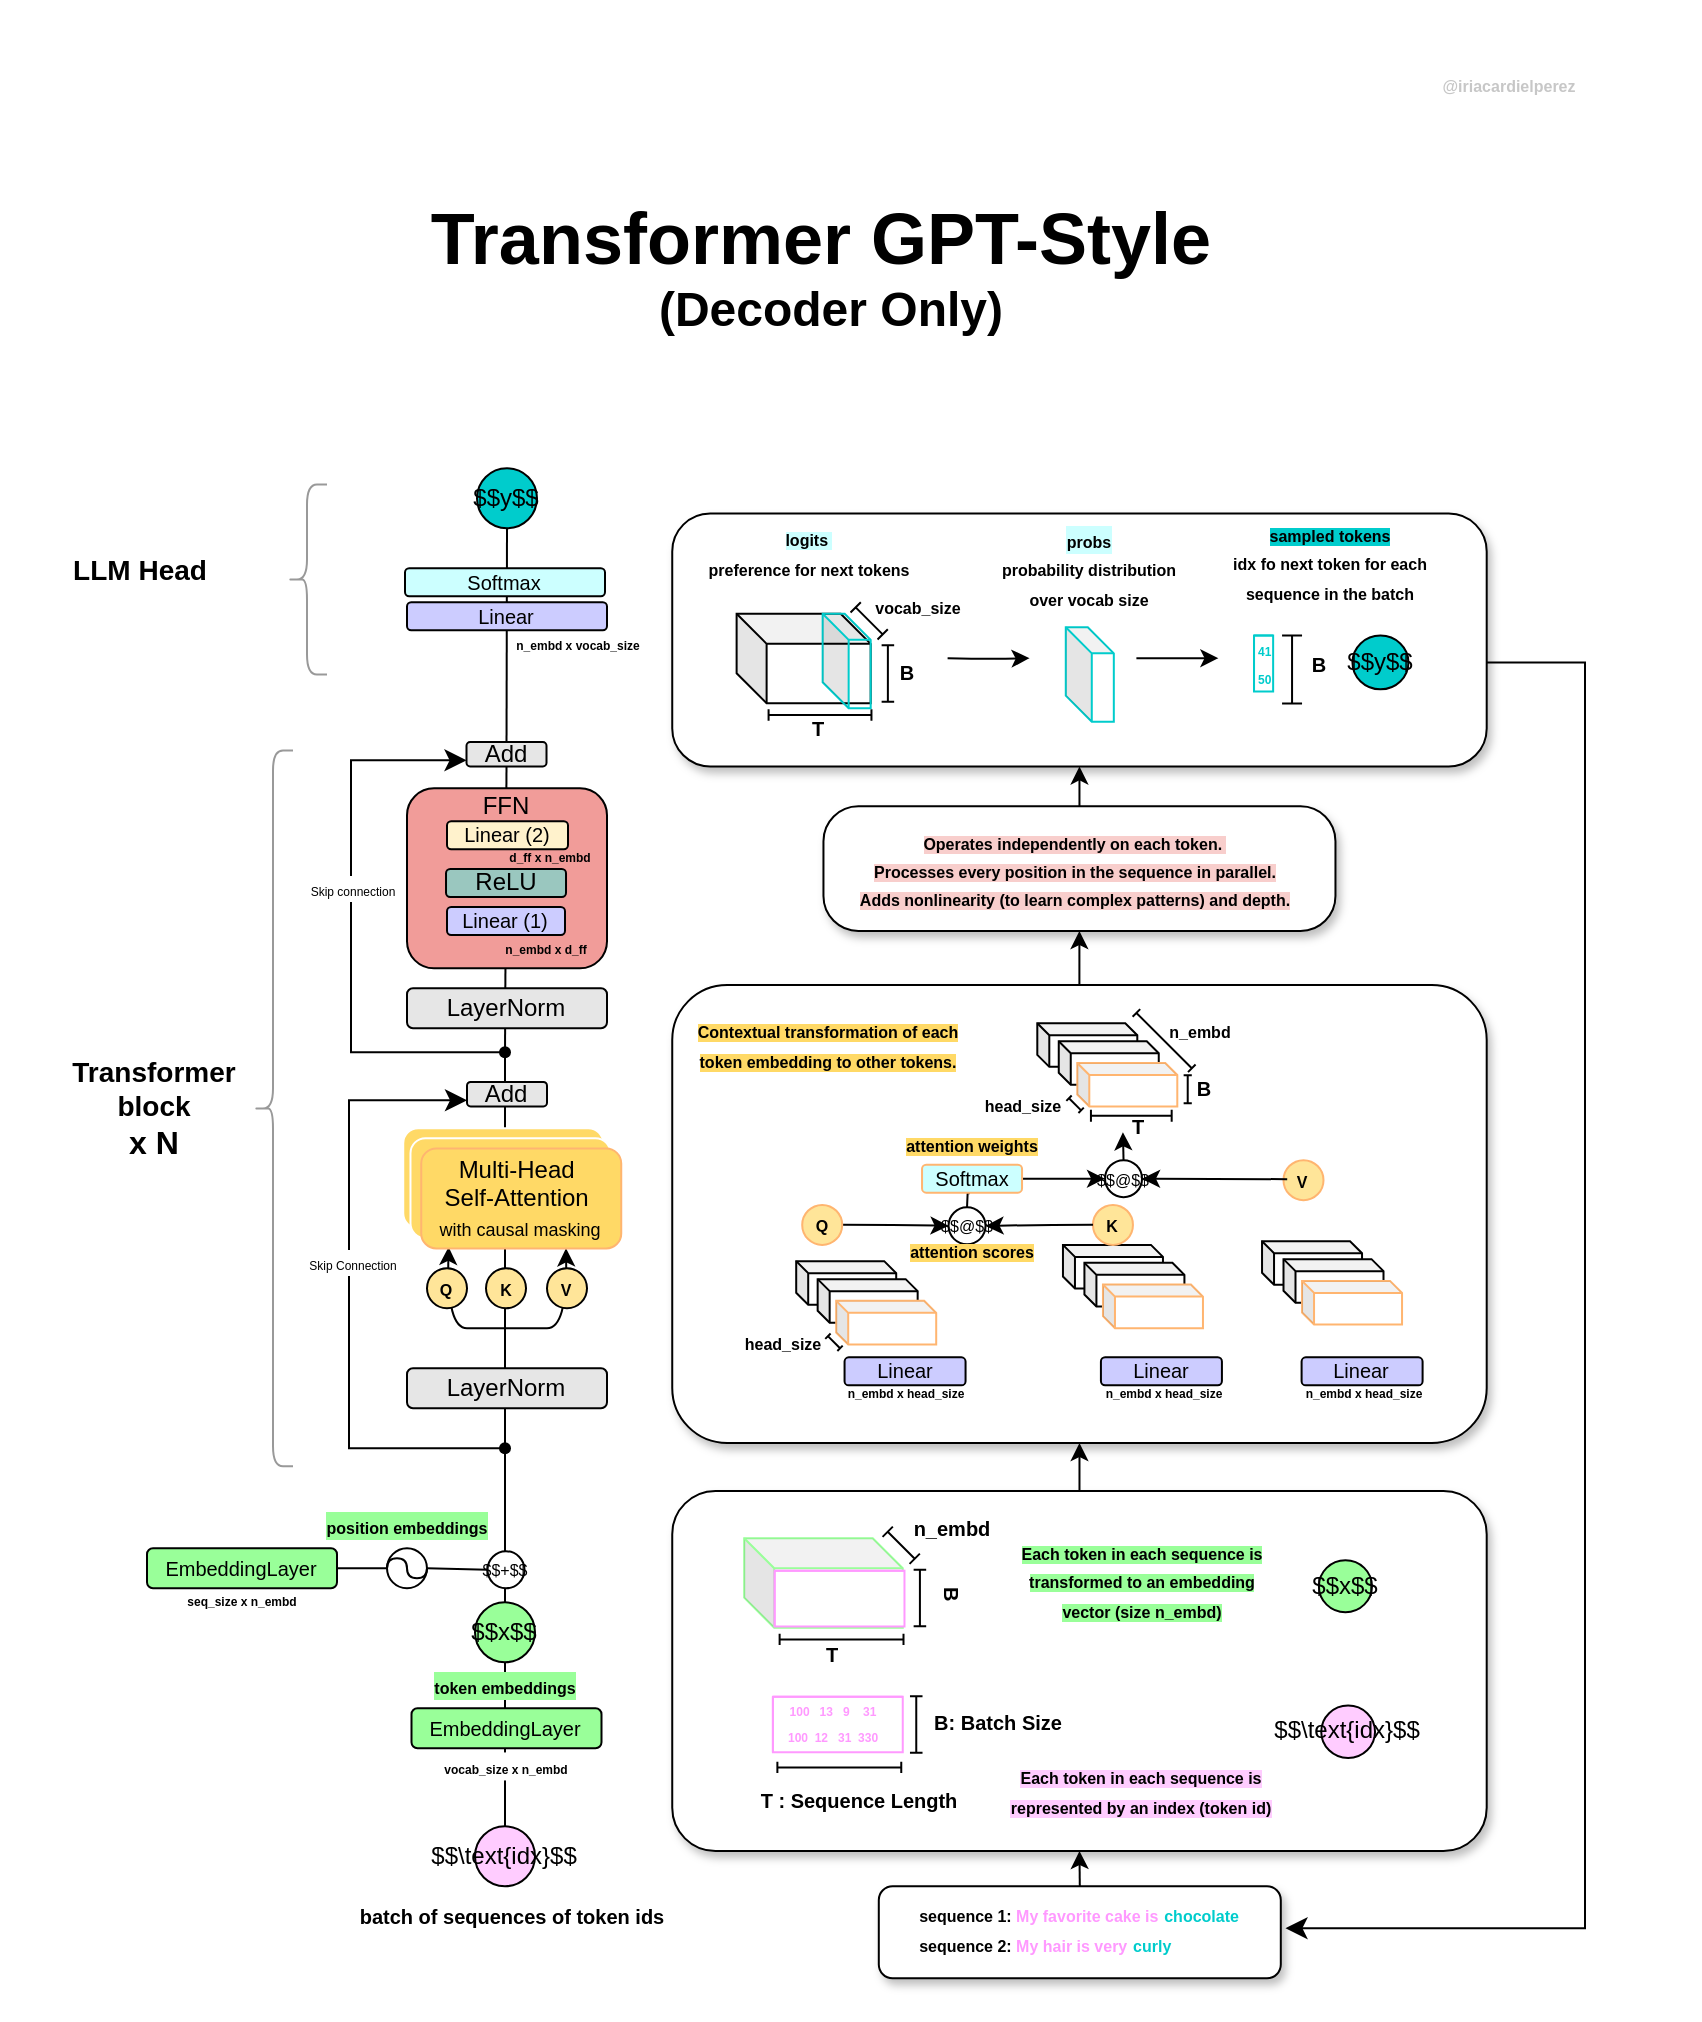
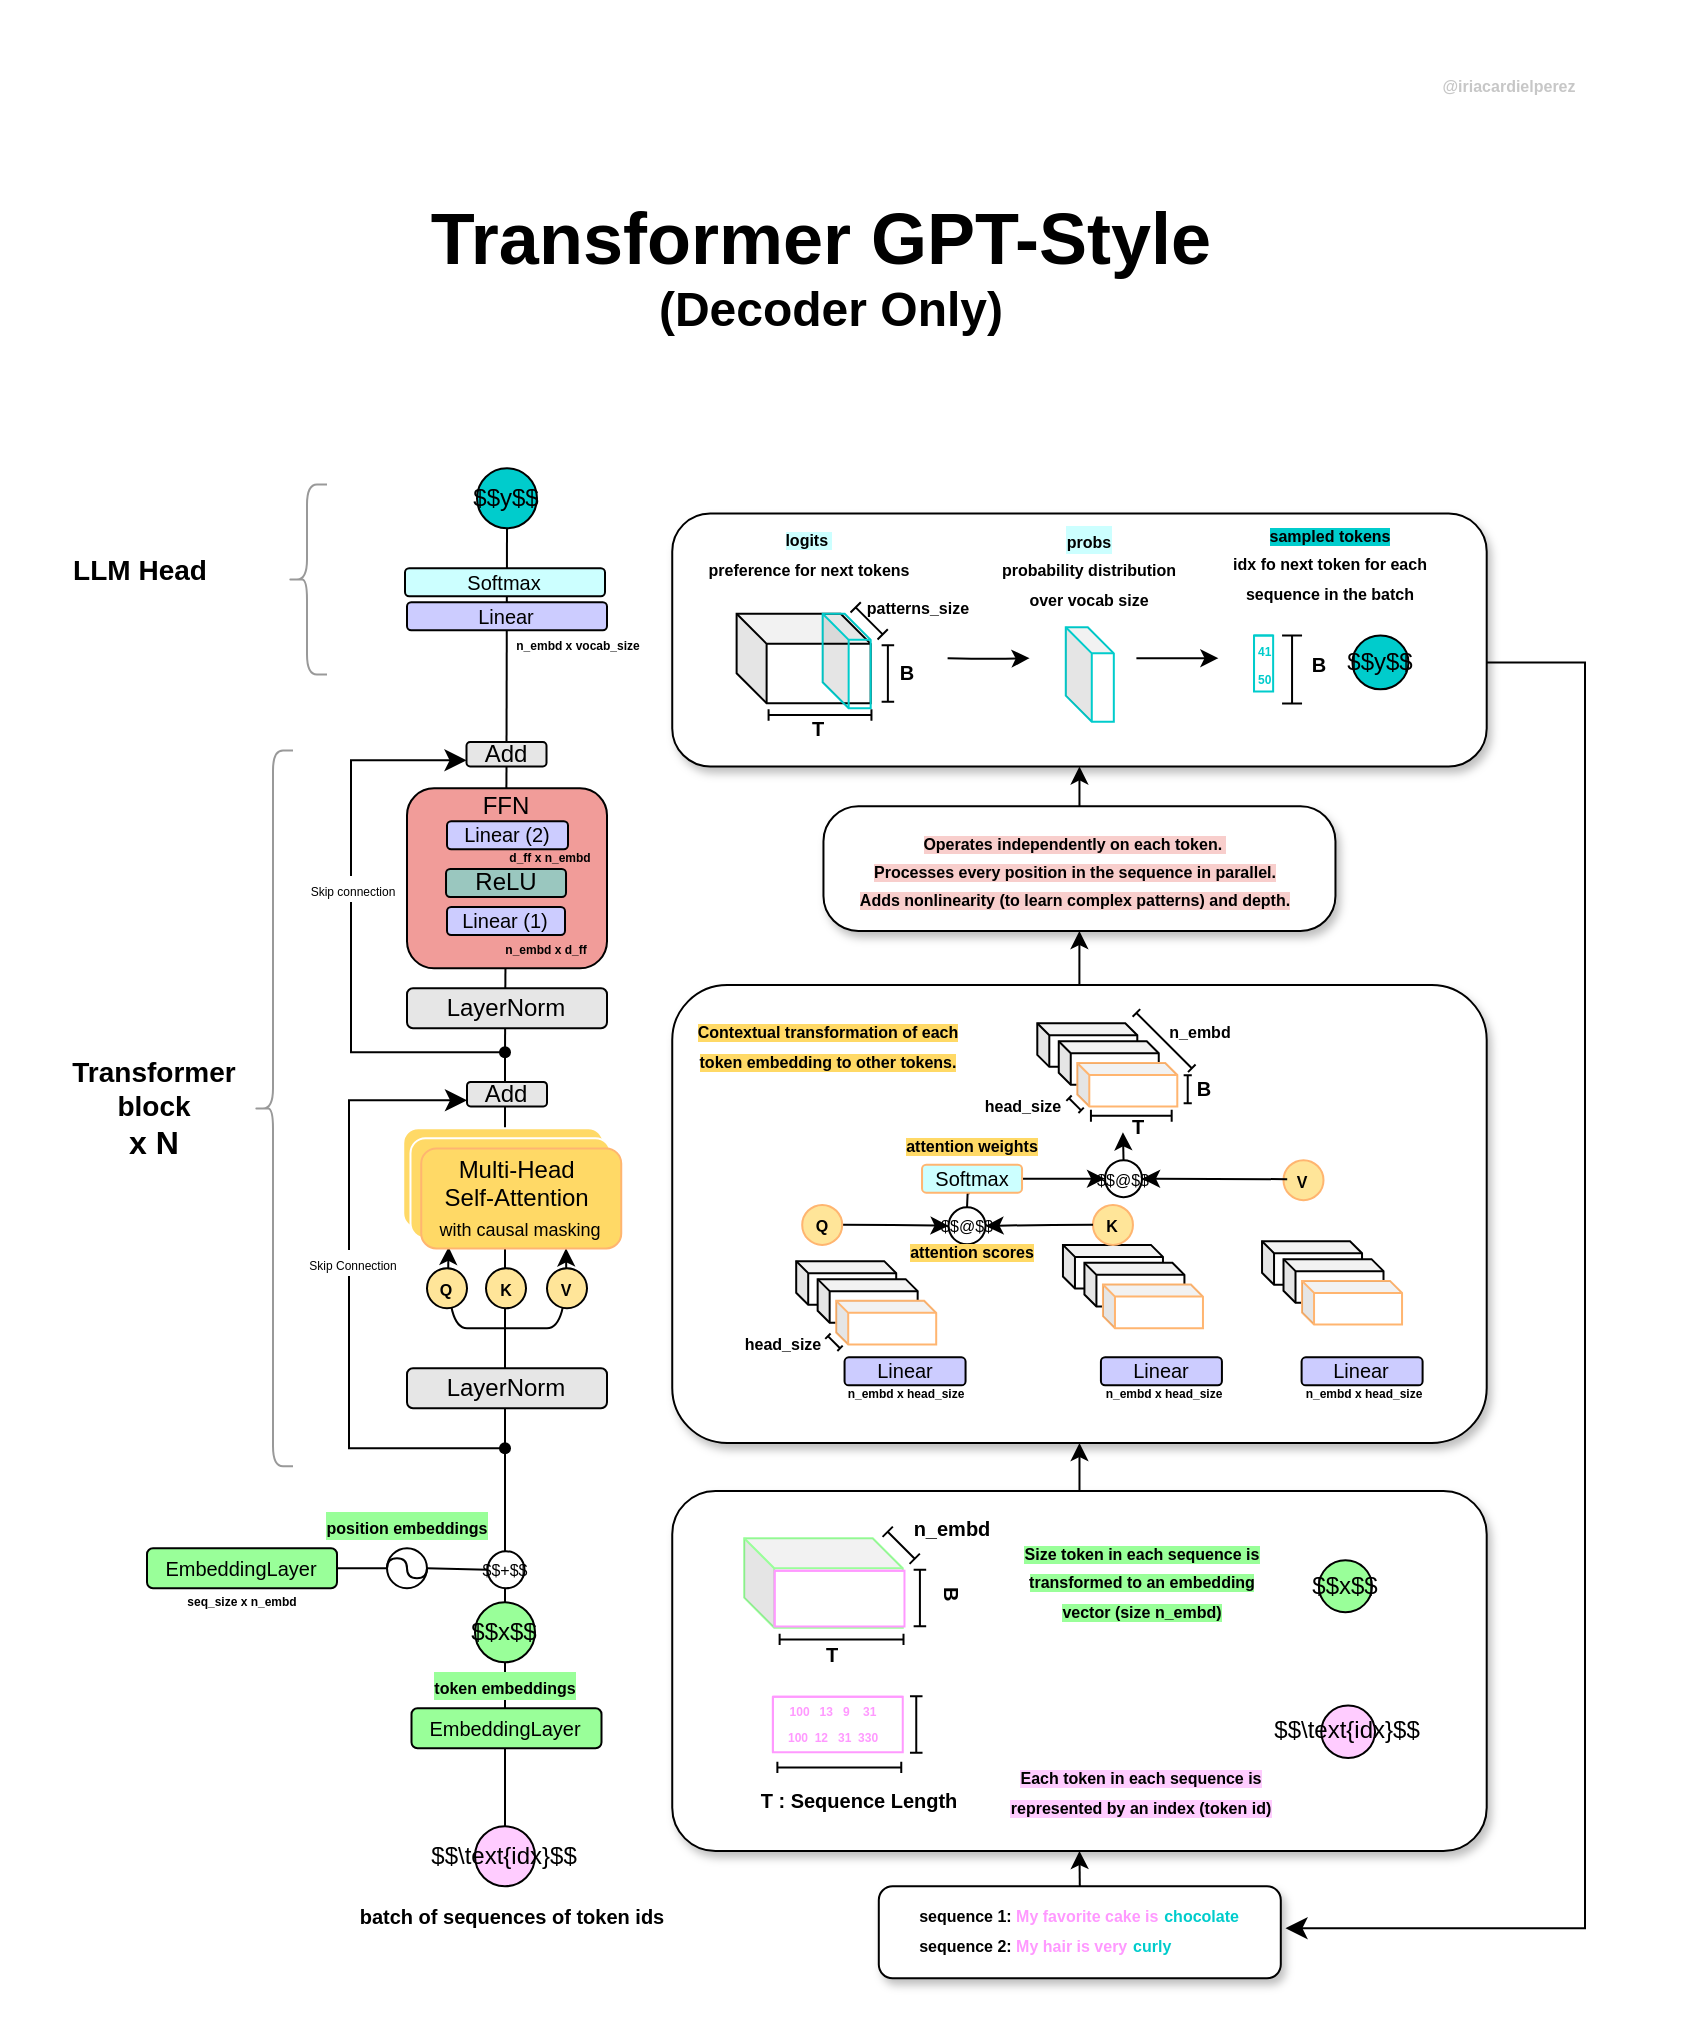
(919, 607) -> (919, 607)
(508, 835) -> (508, 835)
(1143, 1581) -> (1143, 1581)
(998, 1723) -> none
(507, 1766) -> none
